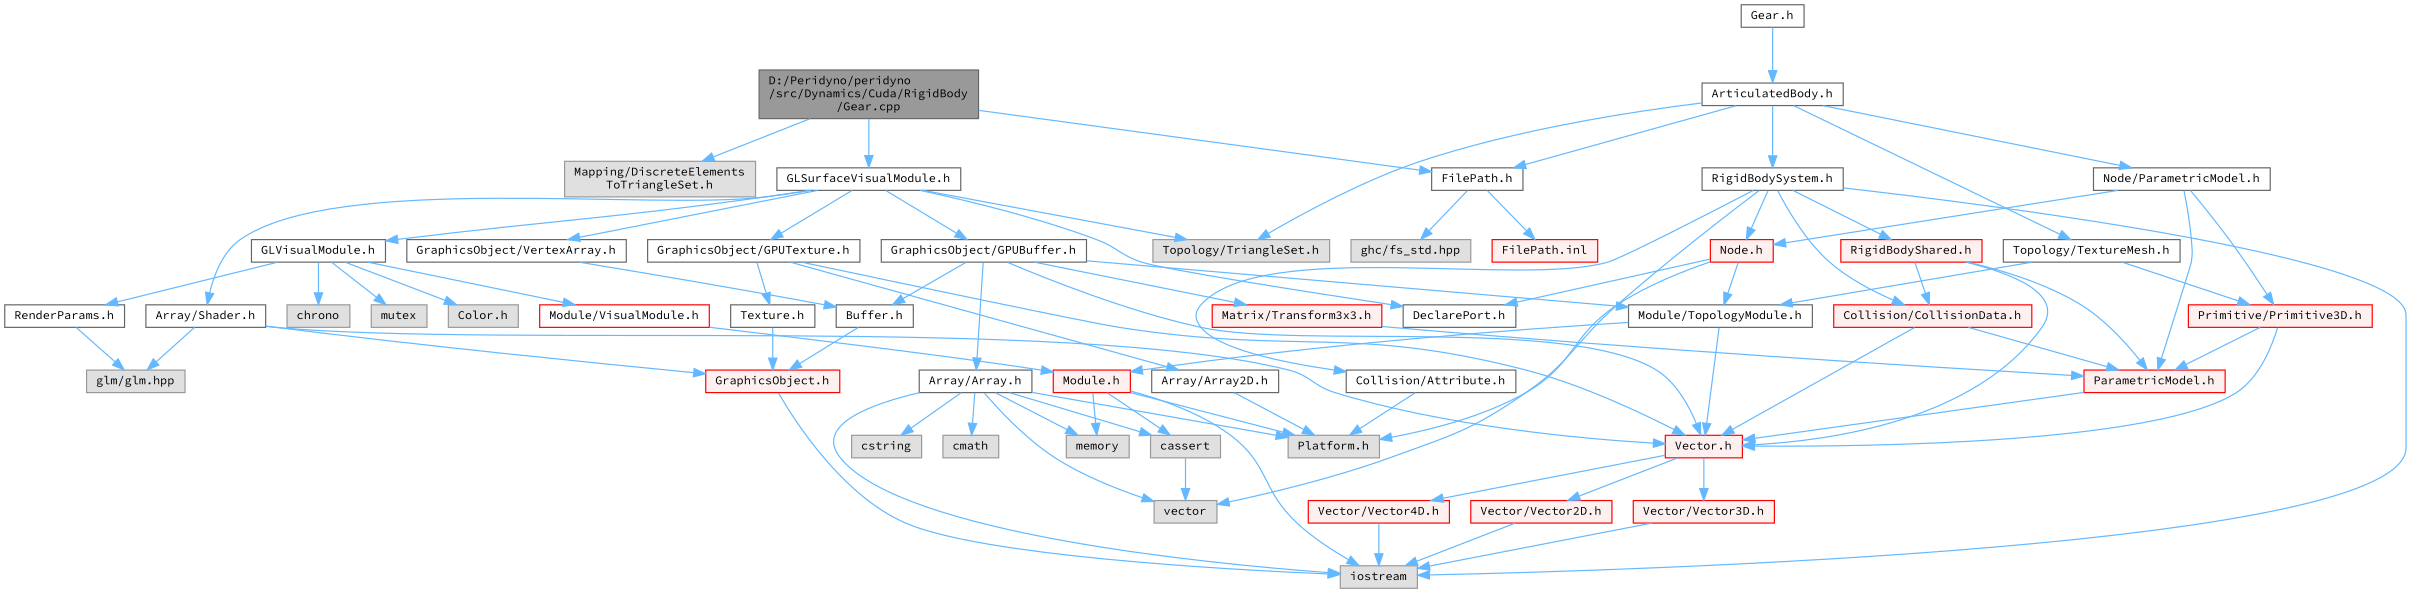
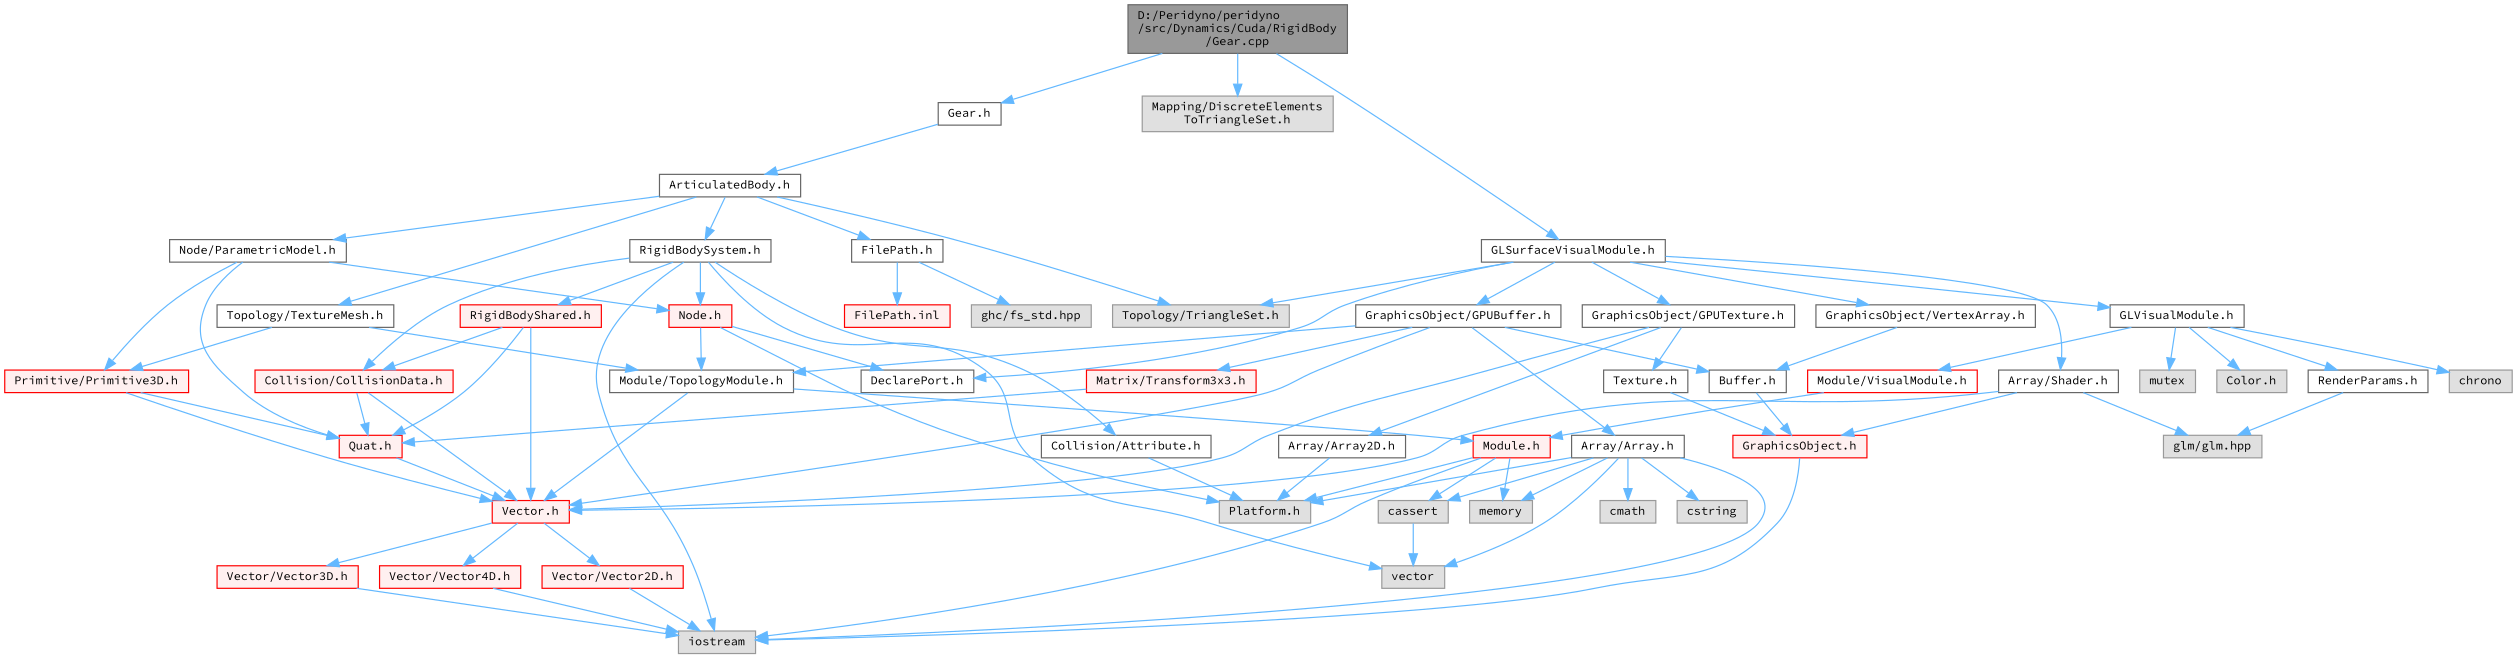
(1199, 140) -> (1088, 76)
(2155, 381) -> (371, 447)
